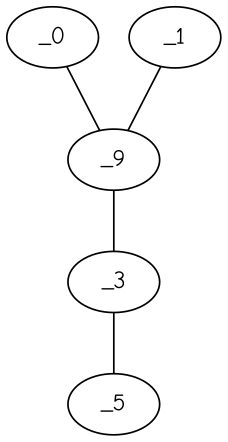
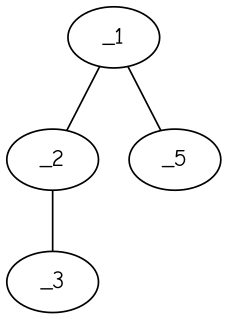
(53, 37) -> none
(114, 160) -> (53, 160)
(114, 343) -> (144, 99)
